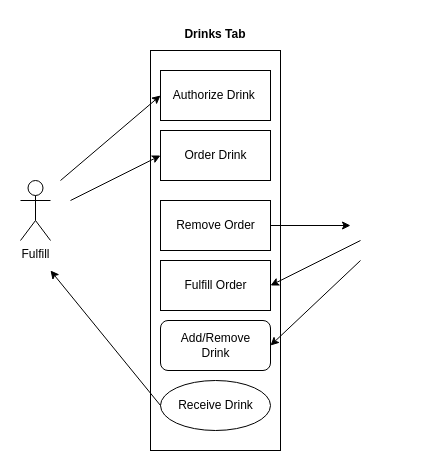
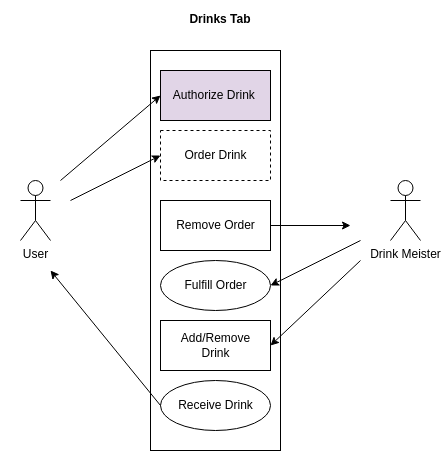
(216, 34) -> (221, 19)
(216, 96) -> (216, 96)
(216, 156) -> (216, 156)
none -> (406, 211)
(36, 255) -> (36, 255)
(216, 286) -> (216, 286)
(216, 346) -> (216, 346)
